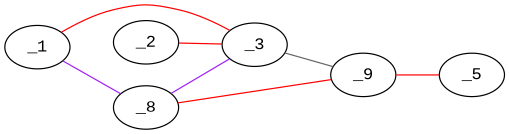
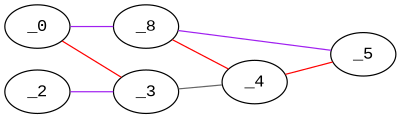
(201, 44) -> (92, 92)
(37, 47) -> (37, 27)
(363, 75) -> (255, 82)
(200, 76) -> (255, 40)
